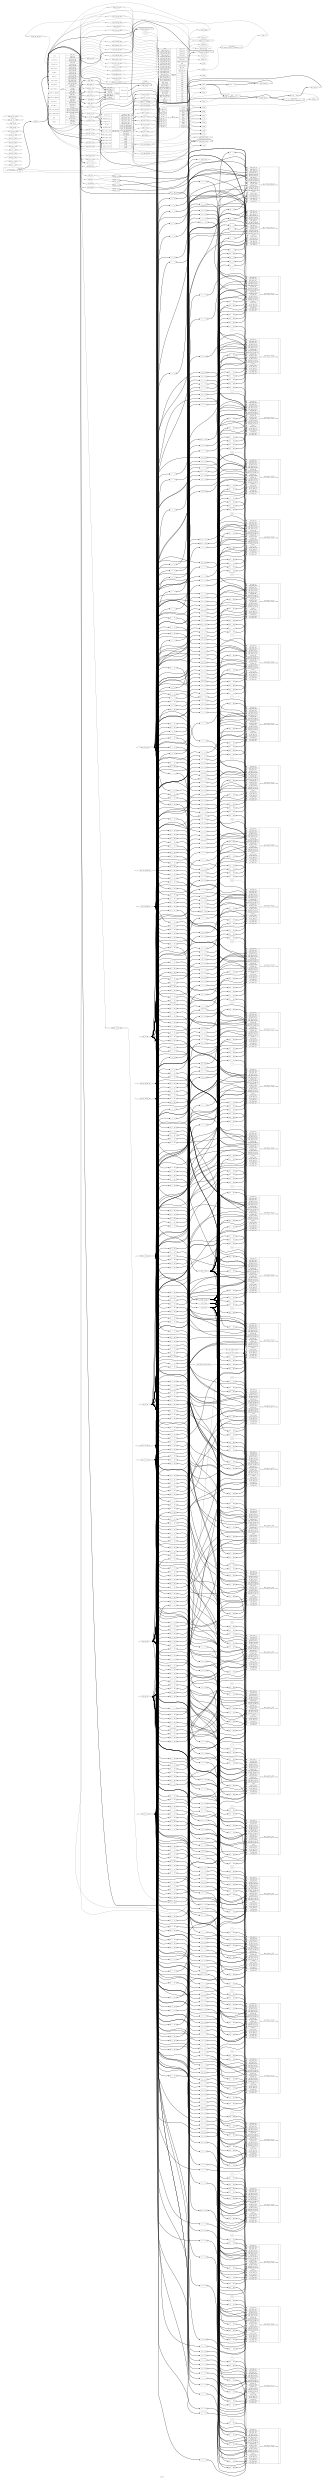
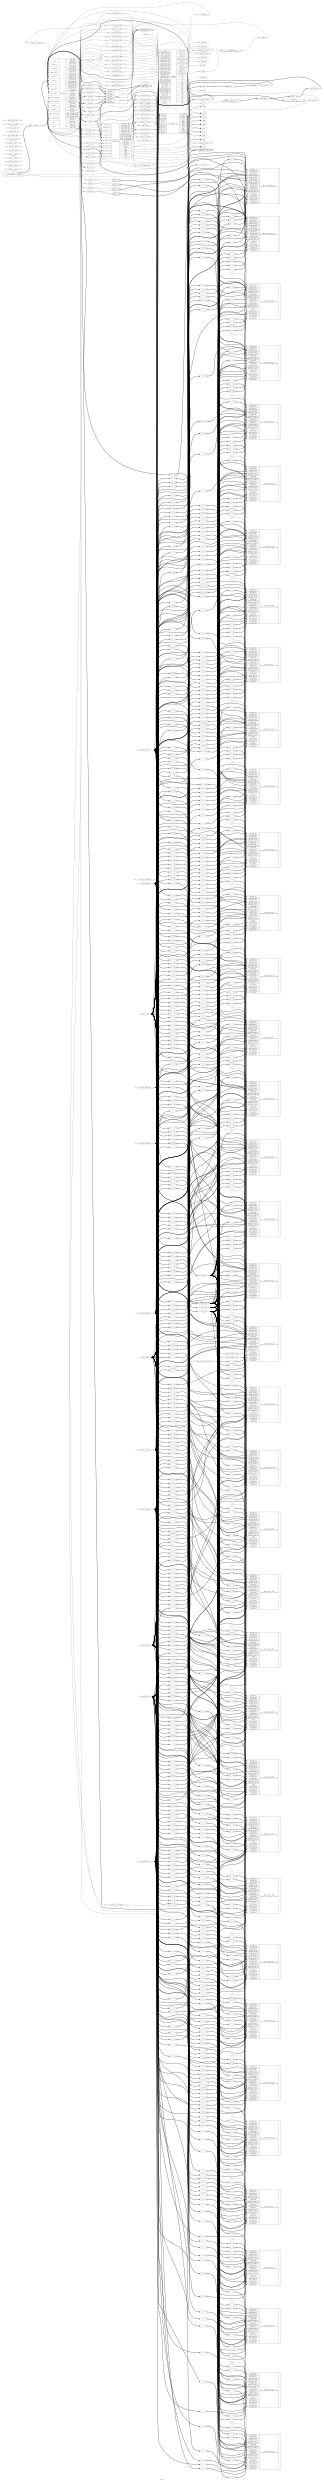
(217, 87) -> none
